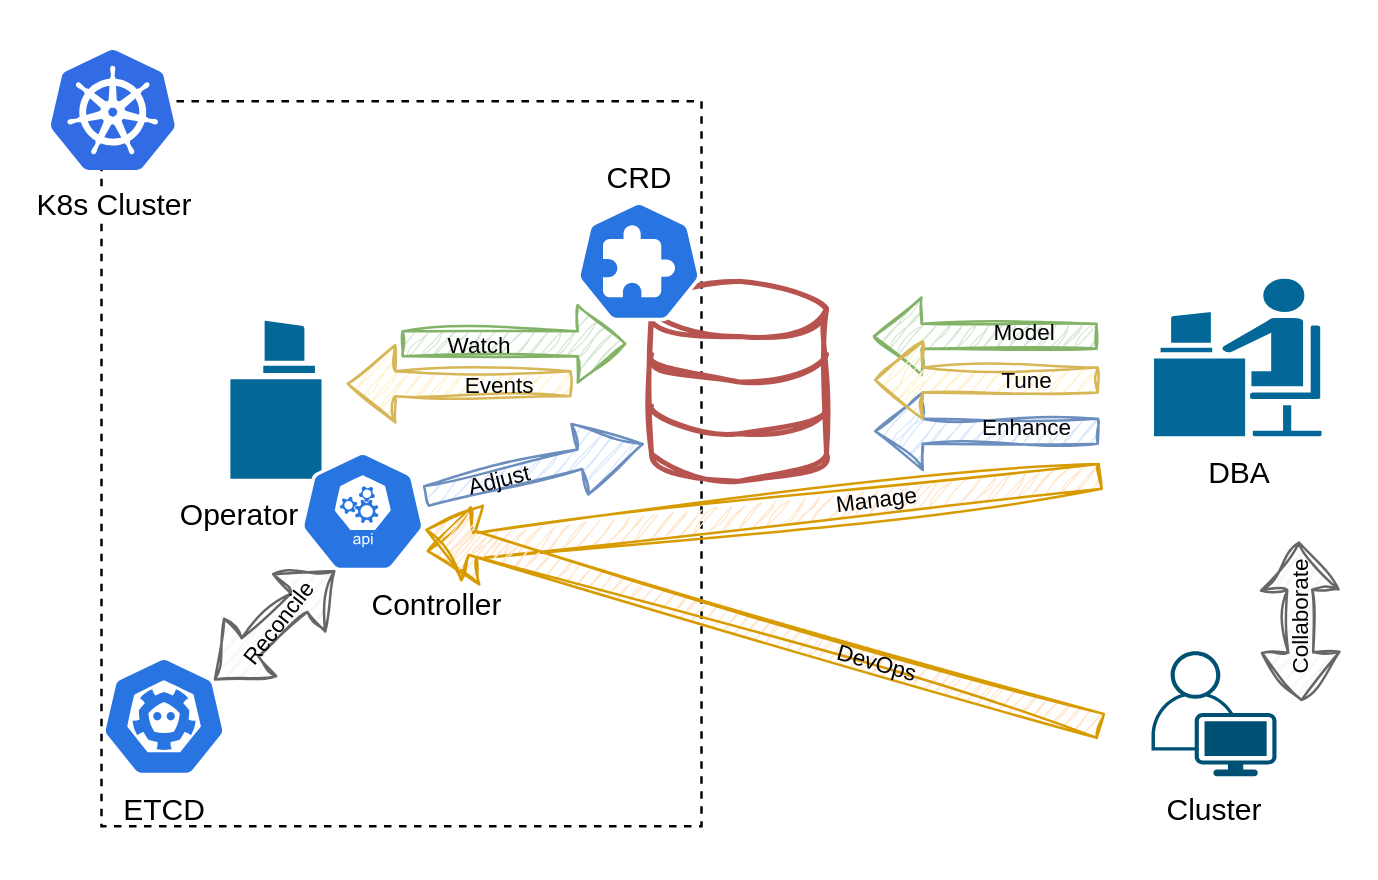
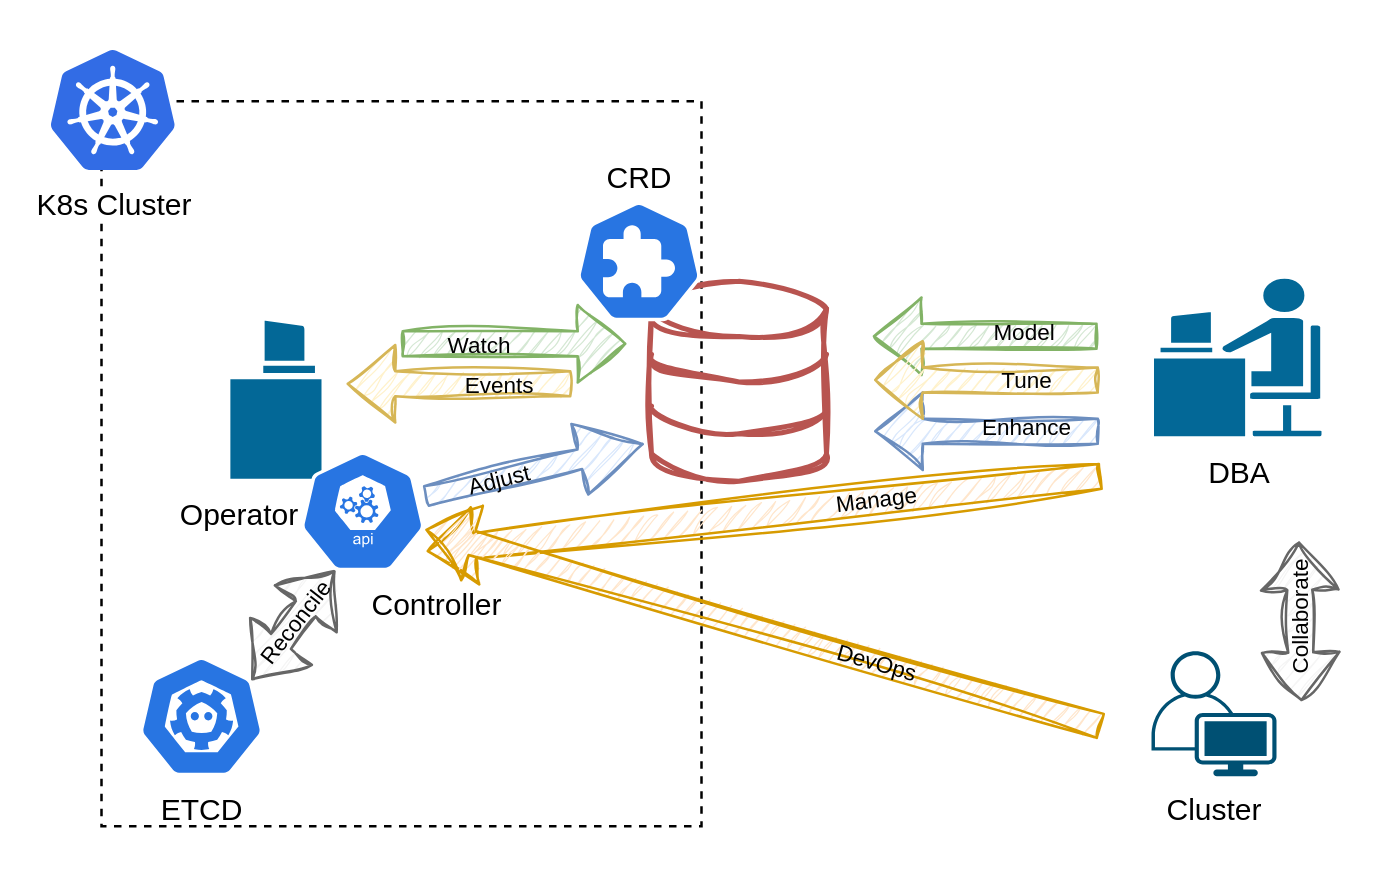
(164, 716) -> (201, 716)
